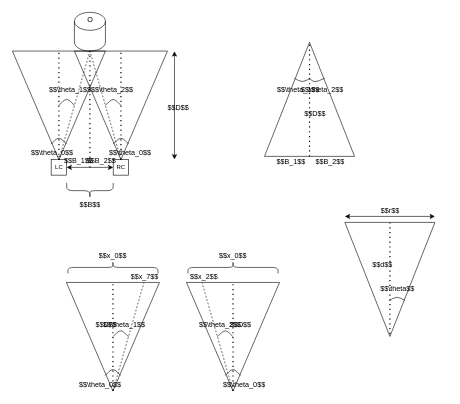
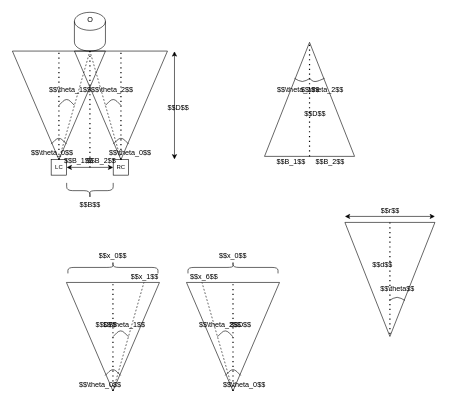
(145, 276) -> (145, 276)
(204, 276) -> (204, 276)
